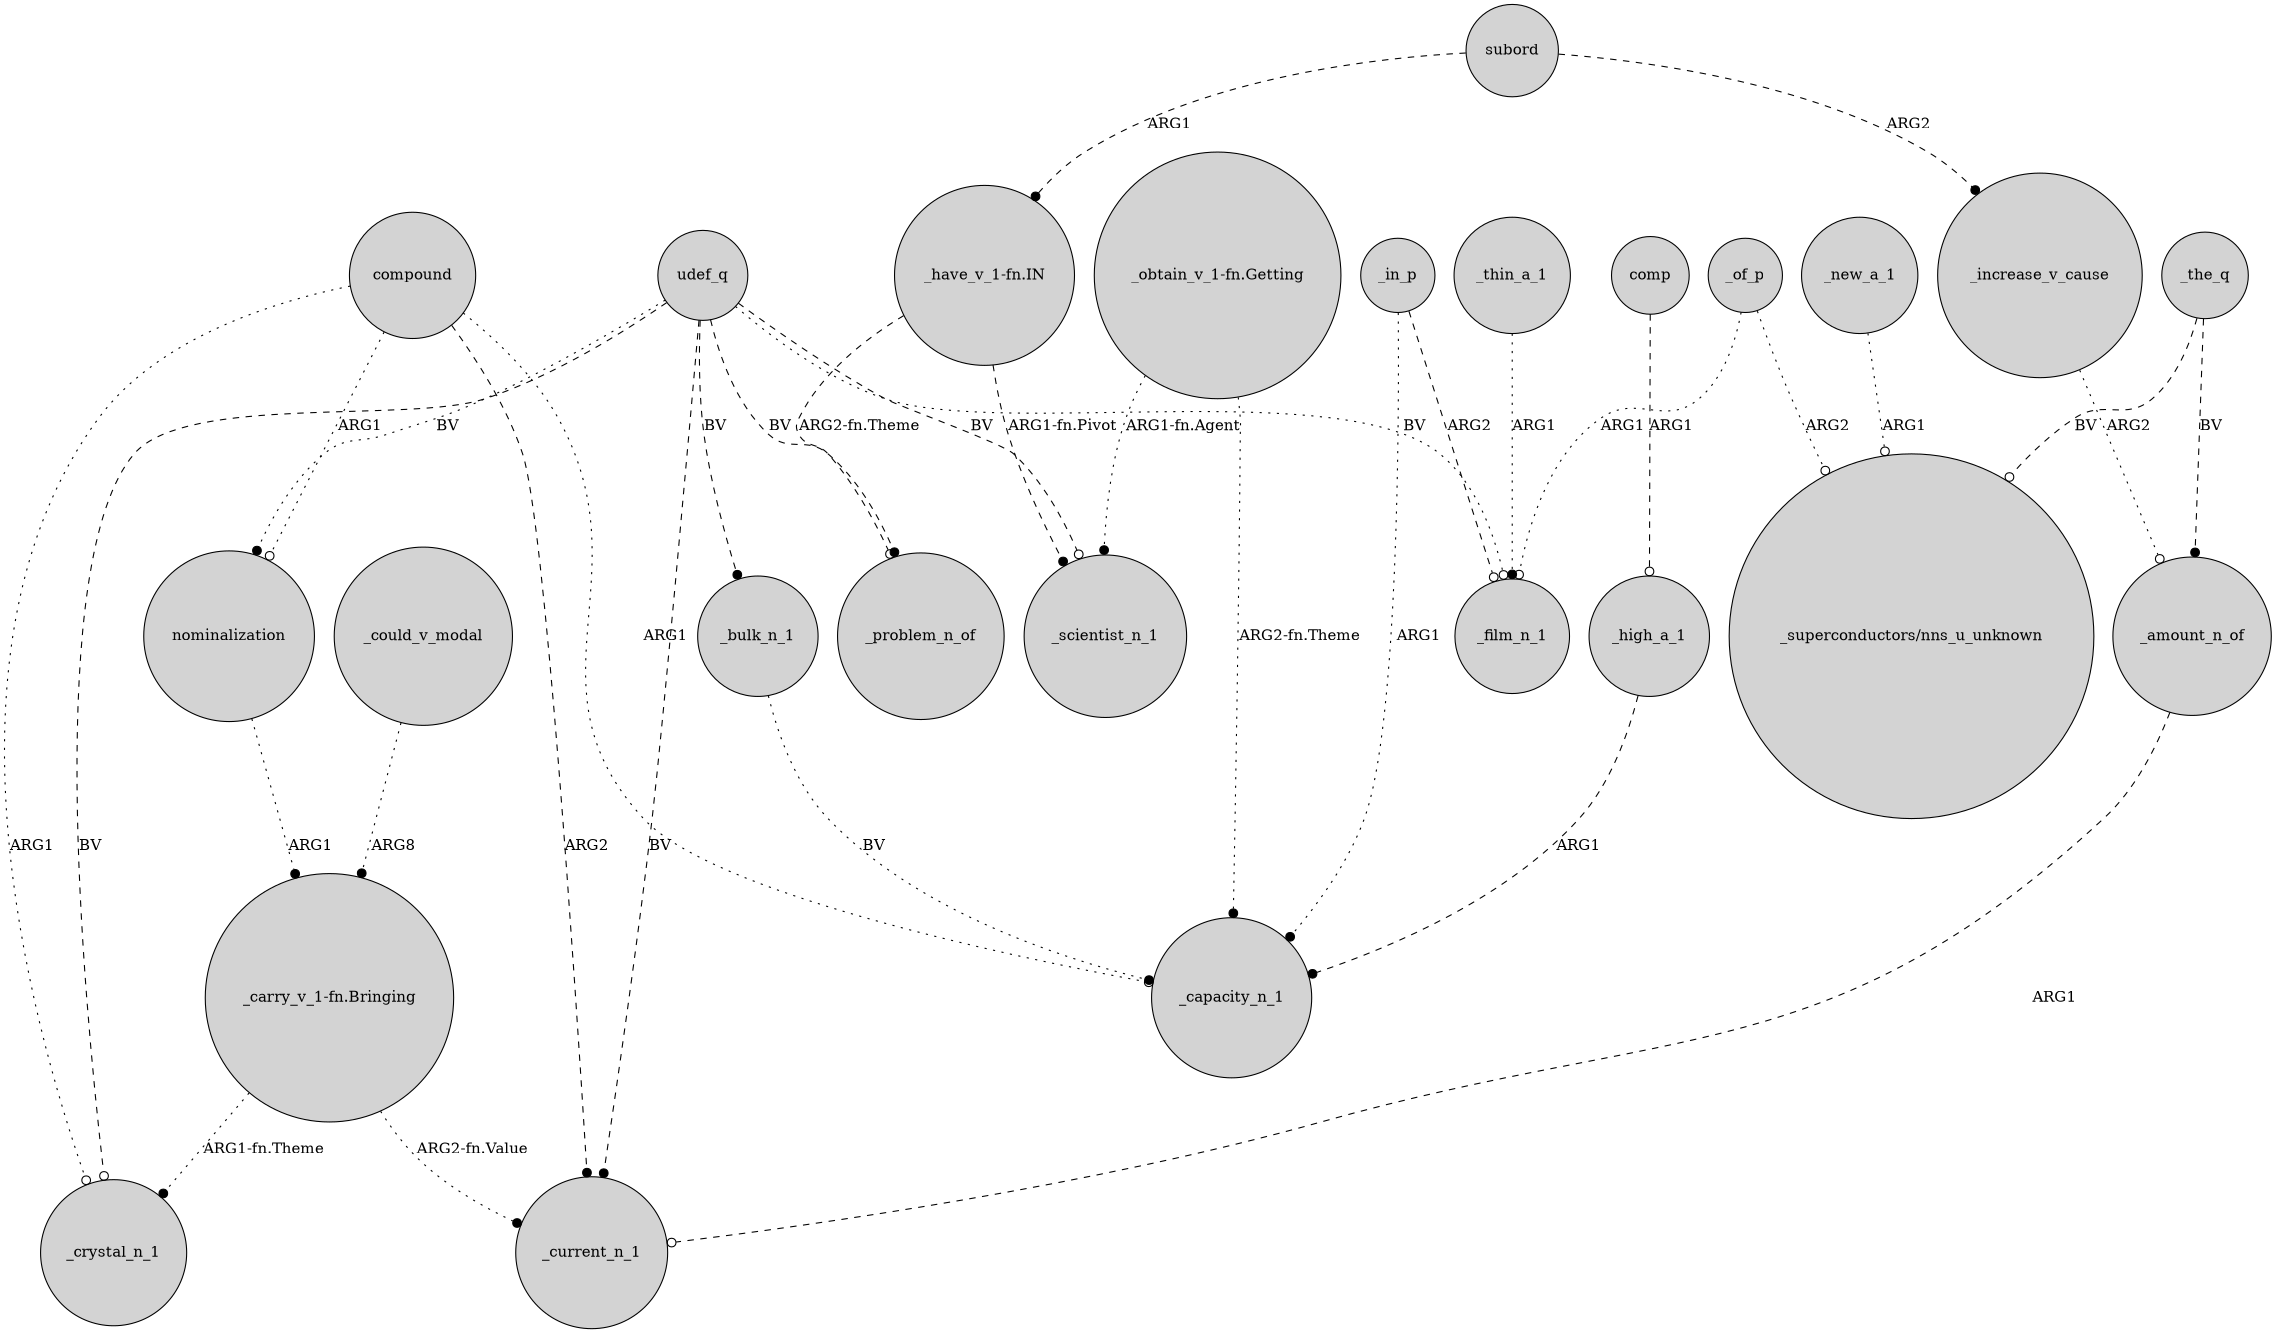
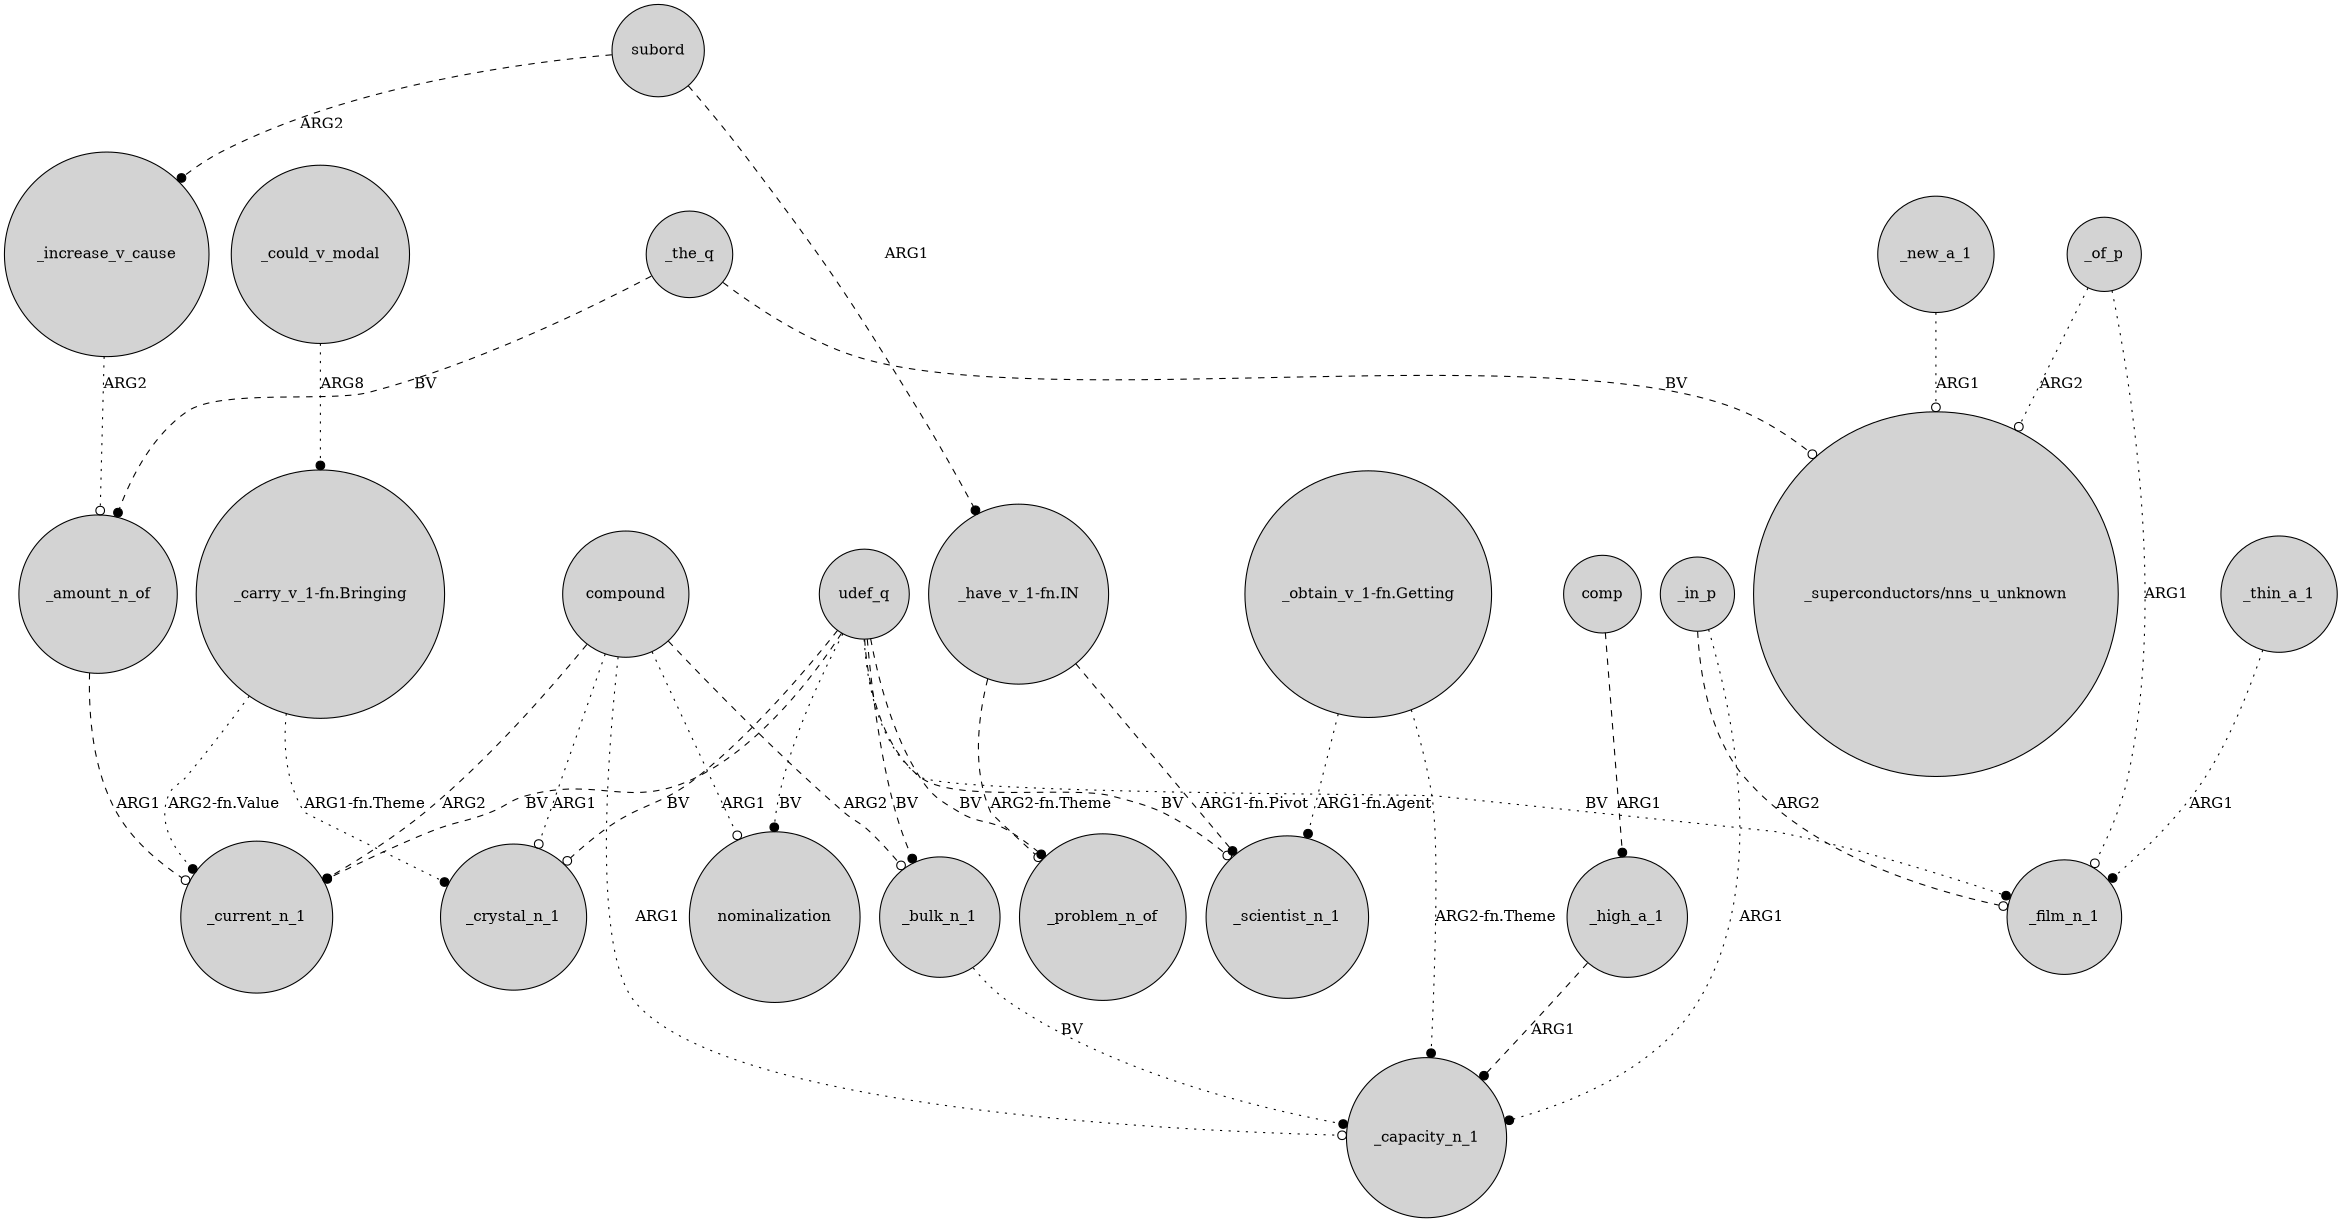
(1144, 412) -> (1389, 795)
(1650, 440) -> (1614, 740)
none -> (781, 754)
(273, 794) -> none
